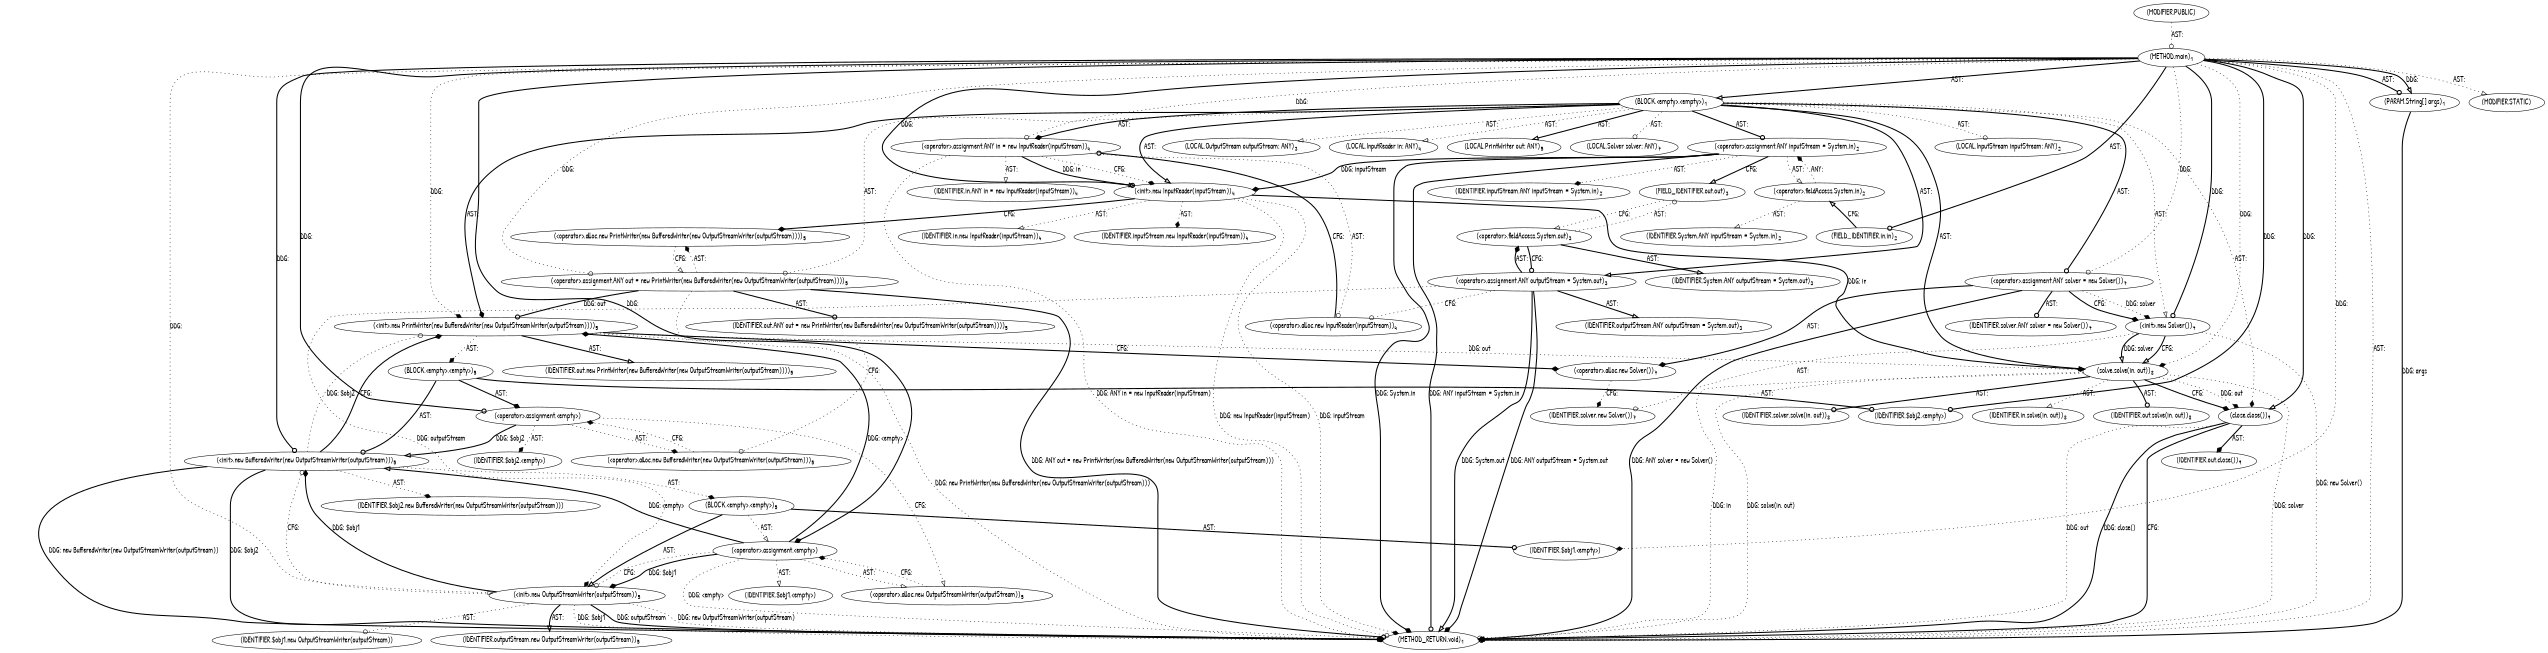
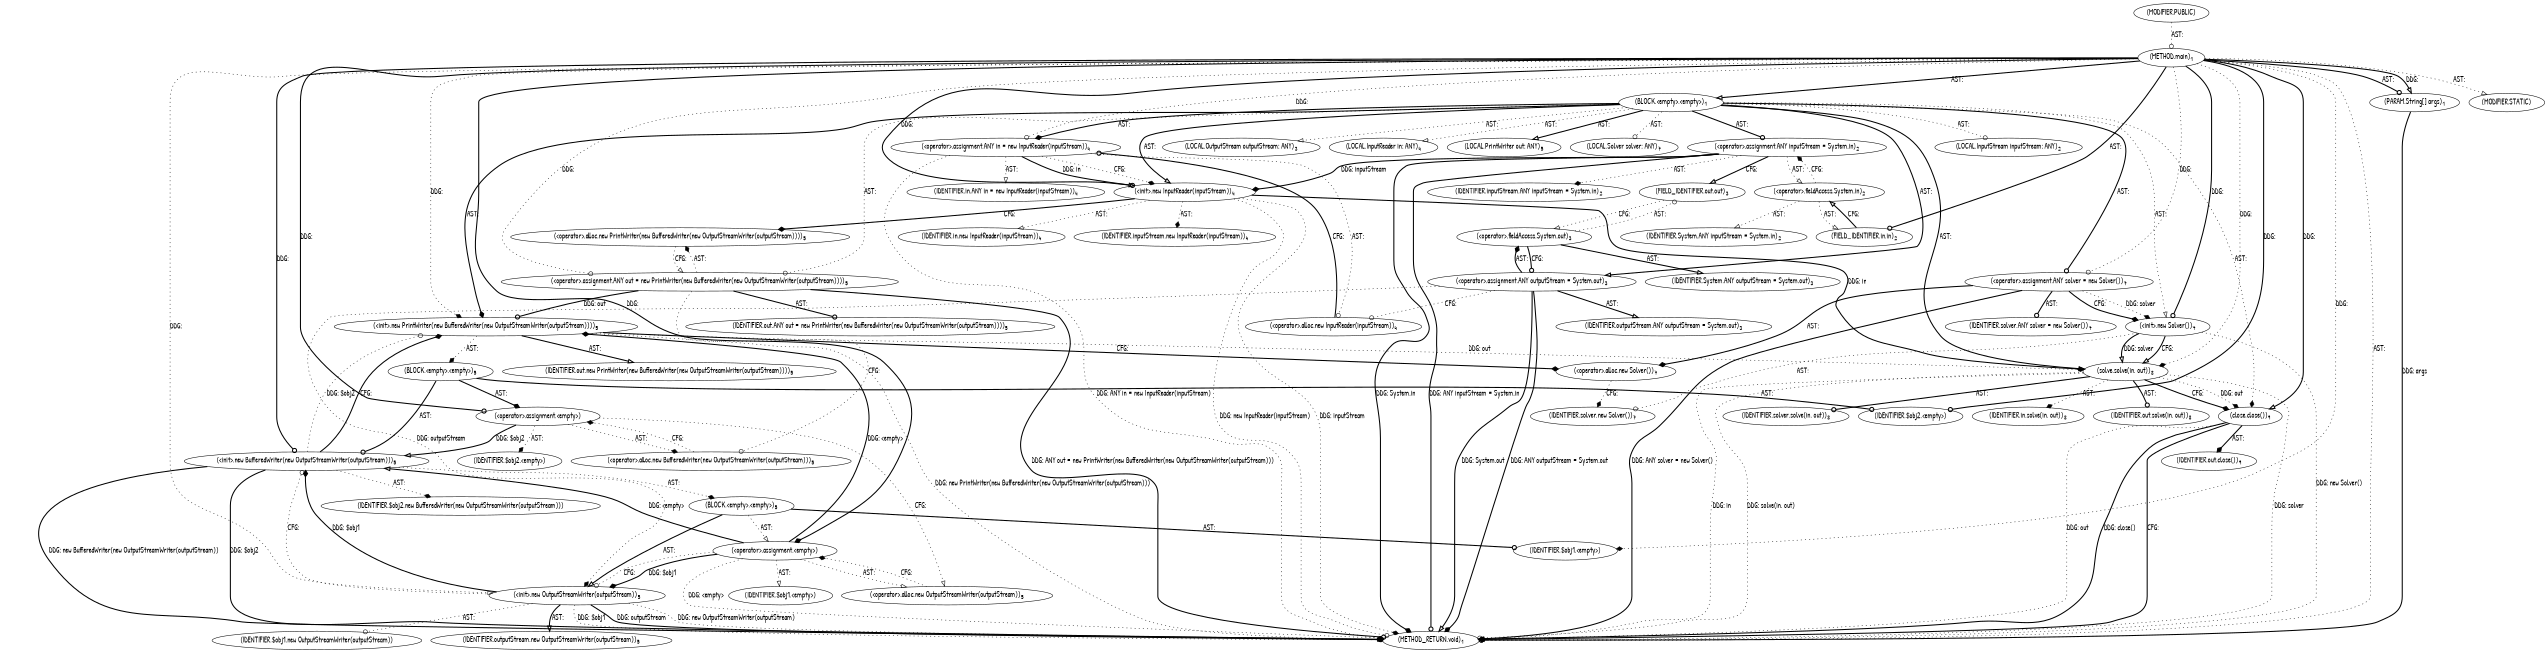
(1818, 170) -> (1818, 170)
none -> (1823, 216)
(2087, 389) -> (2087, 389)
